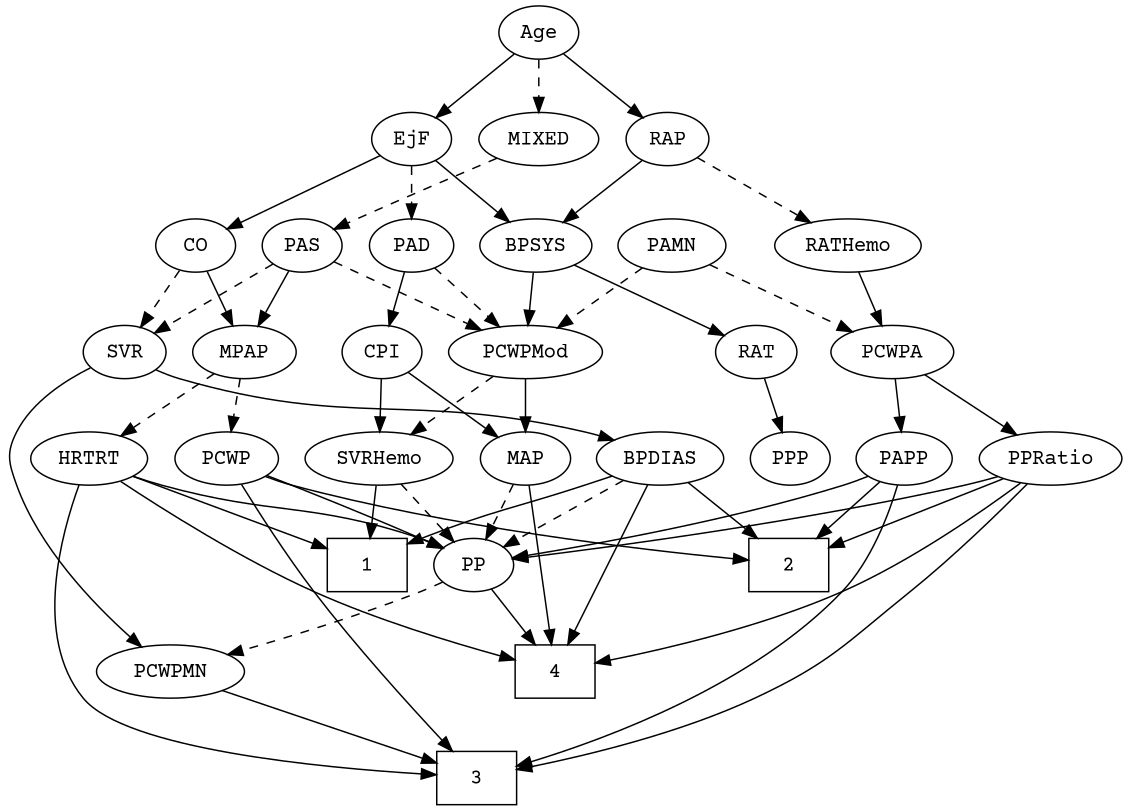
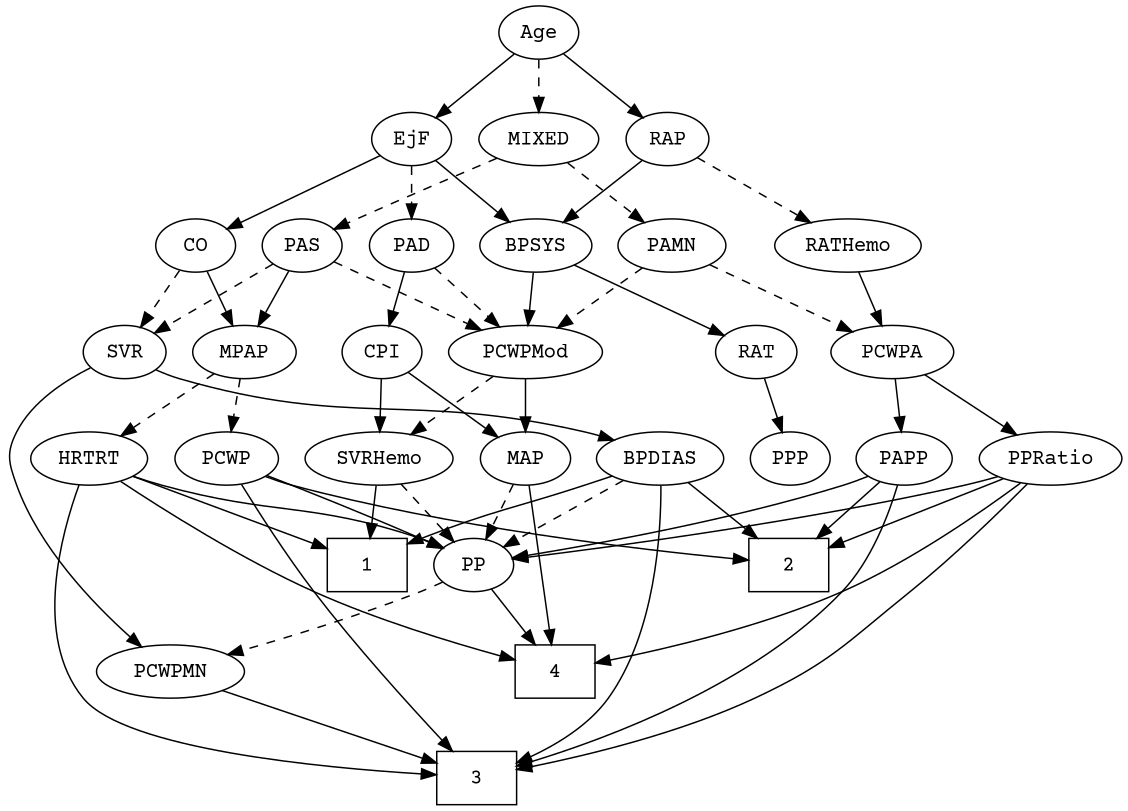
none -> (595, 184)
(611, 558) -> (637, 643)
